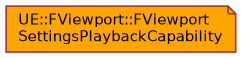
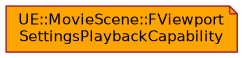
(121, 29) -> (122, 29)
